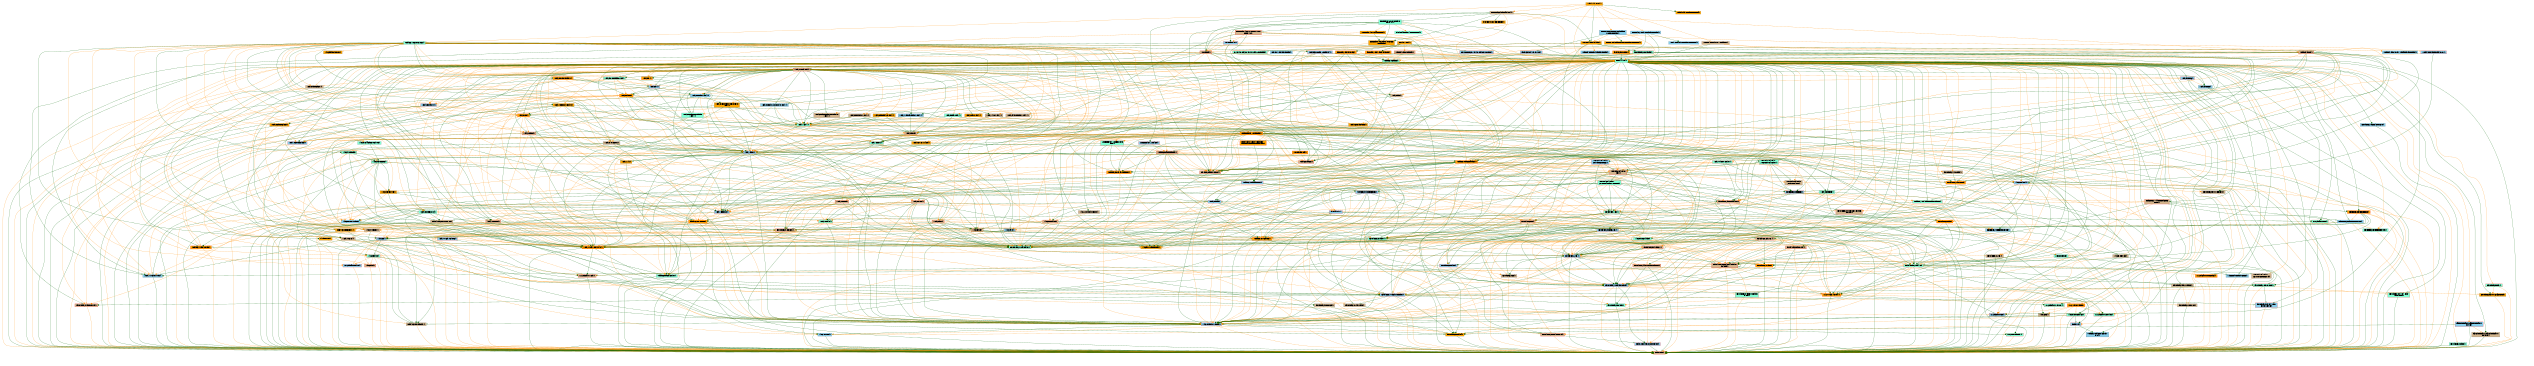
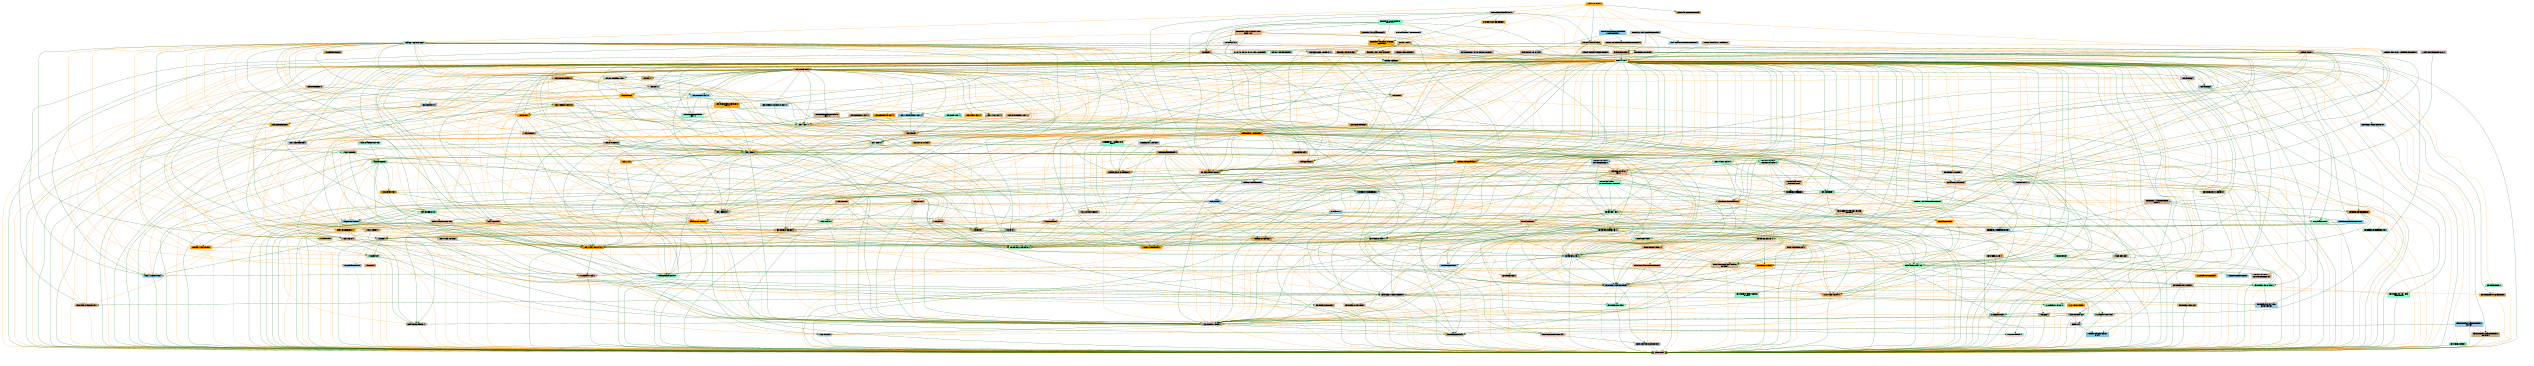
(696, 137) -> (696, 137)
(1253, 143) -> none
